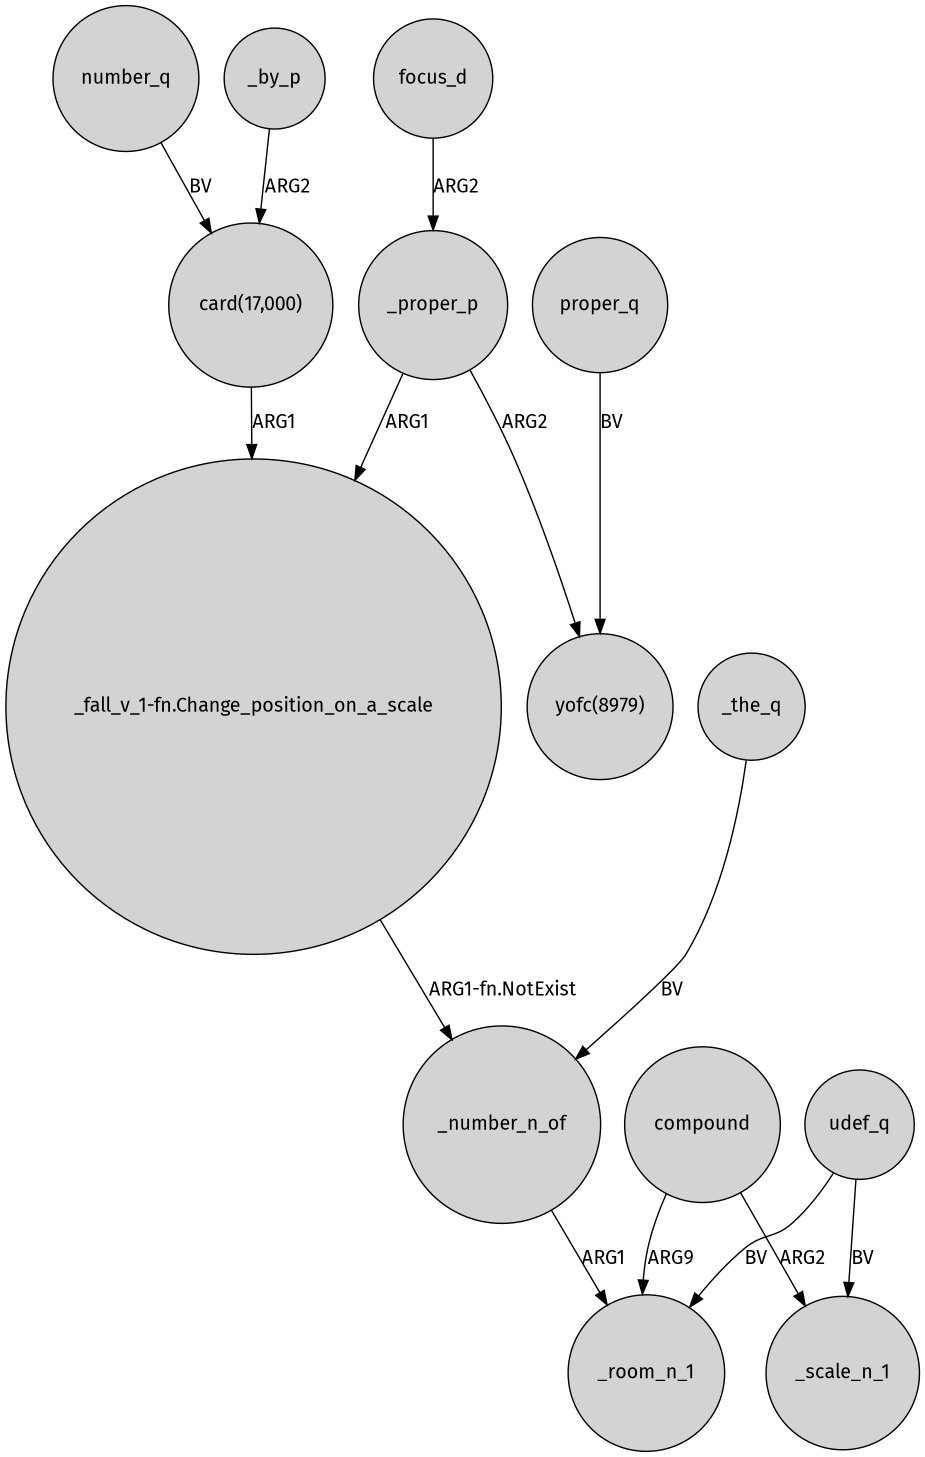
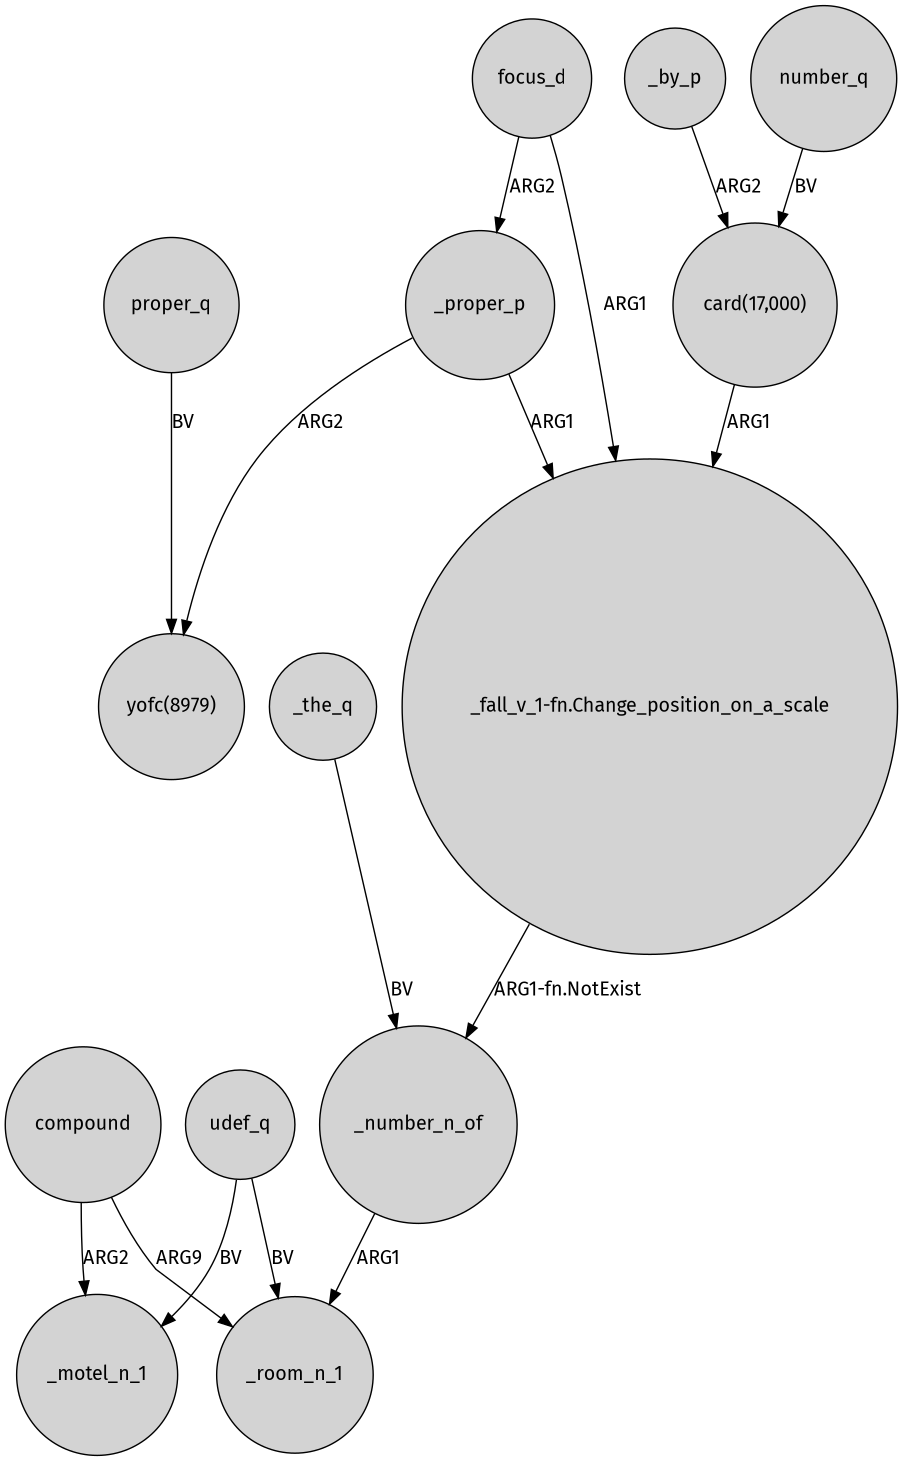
none -> (586, 290)
(843, 1373) -> (97, 1375)
